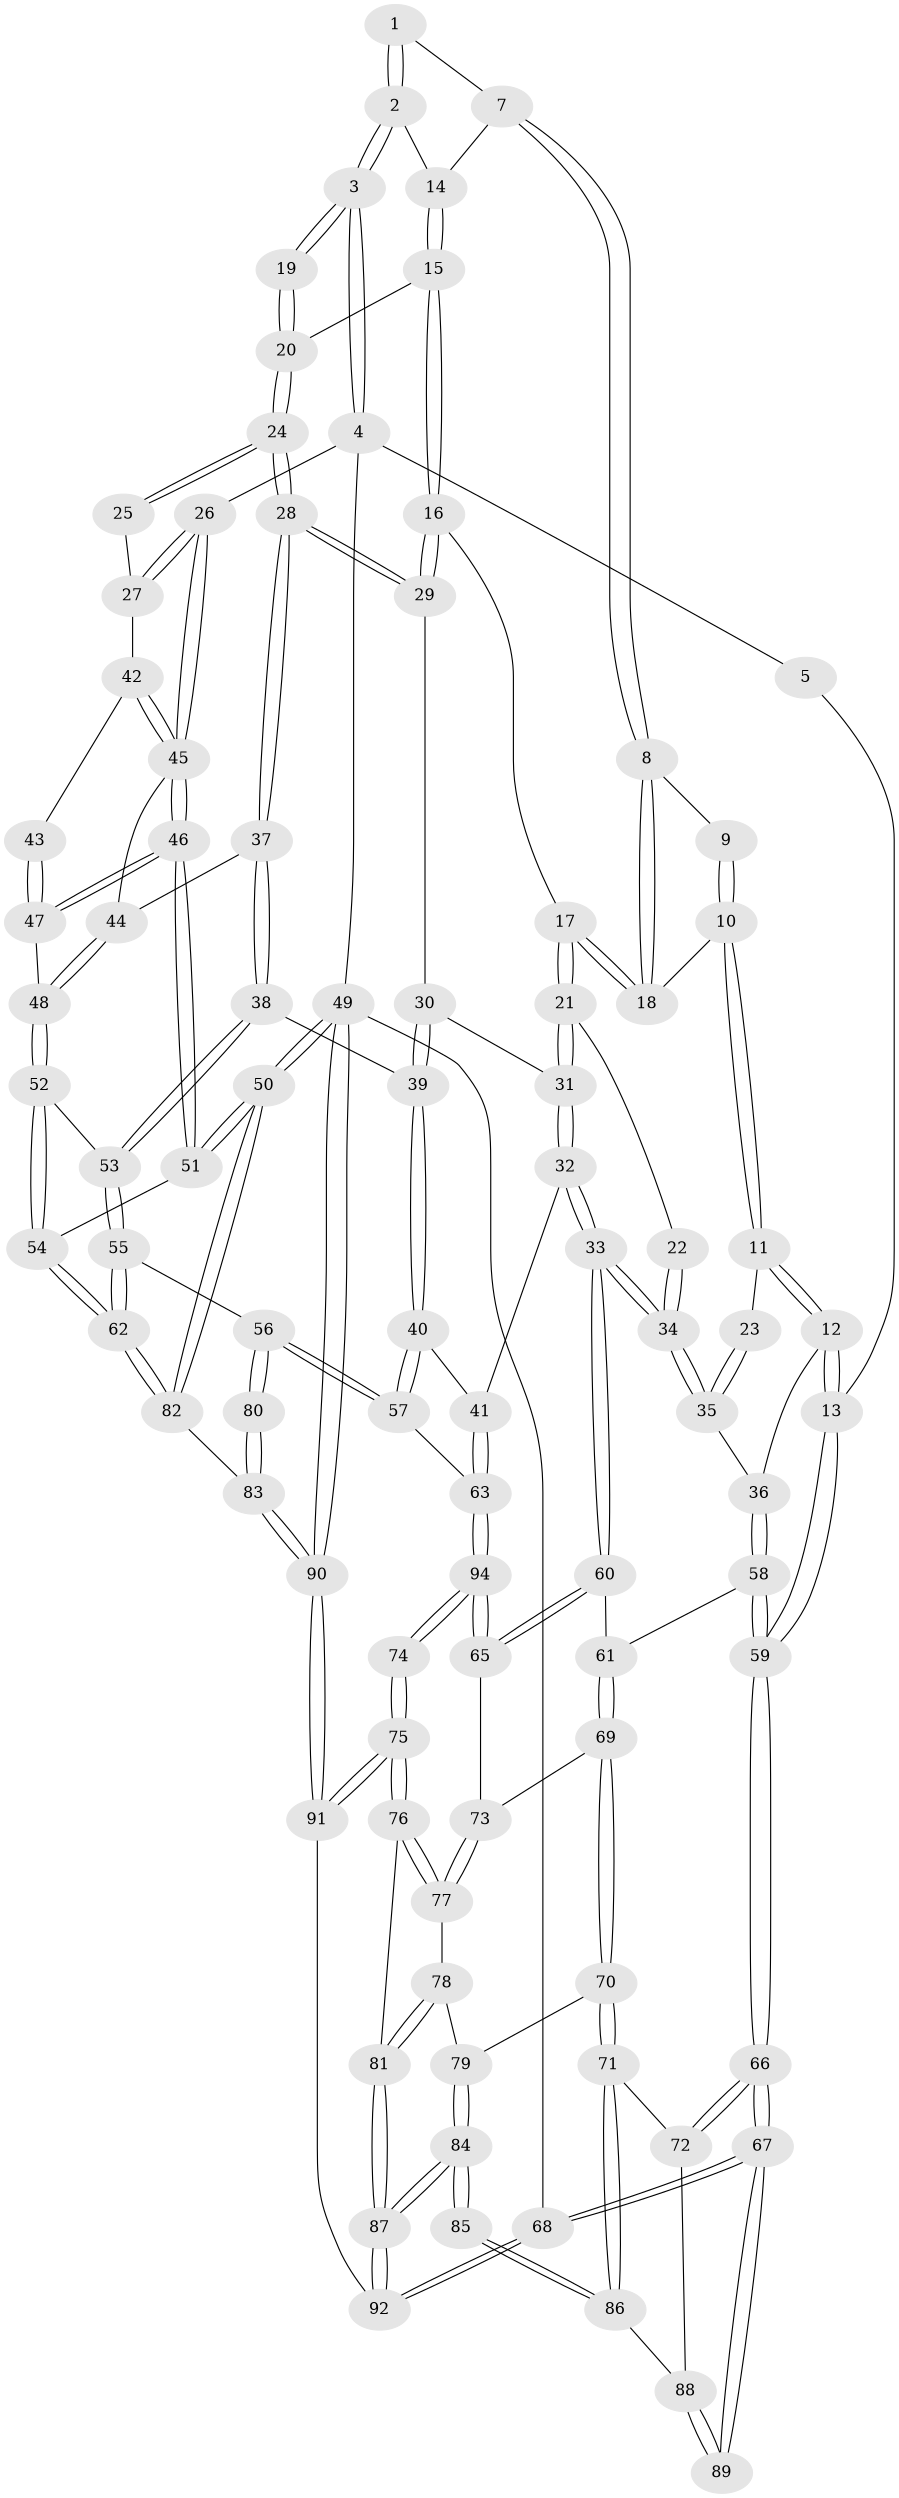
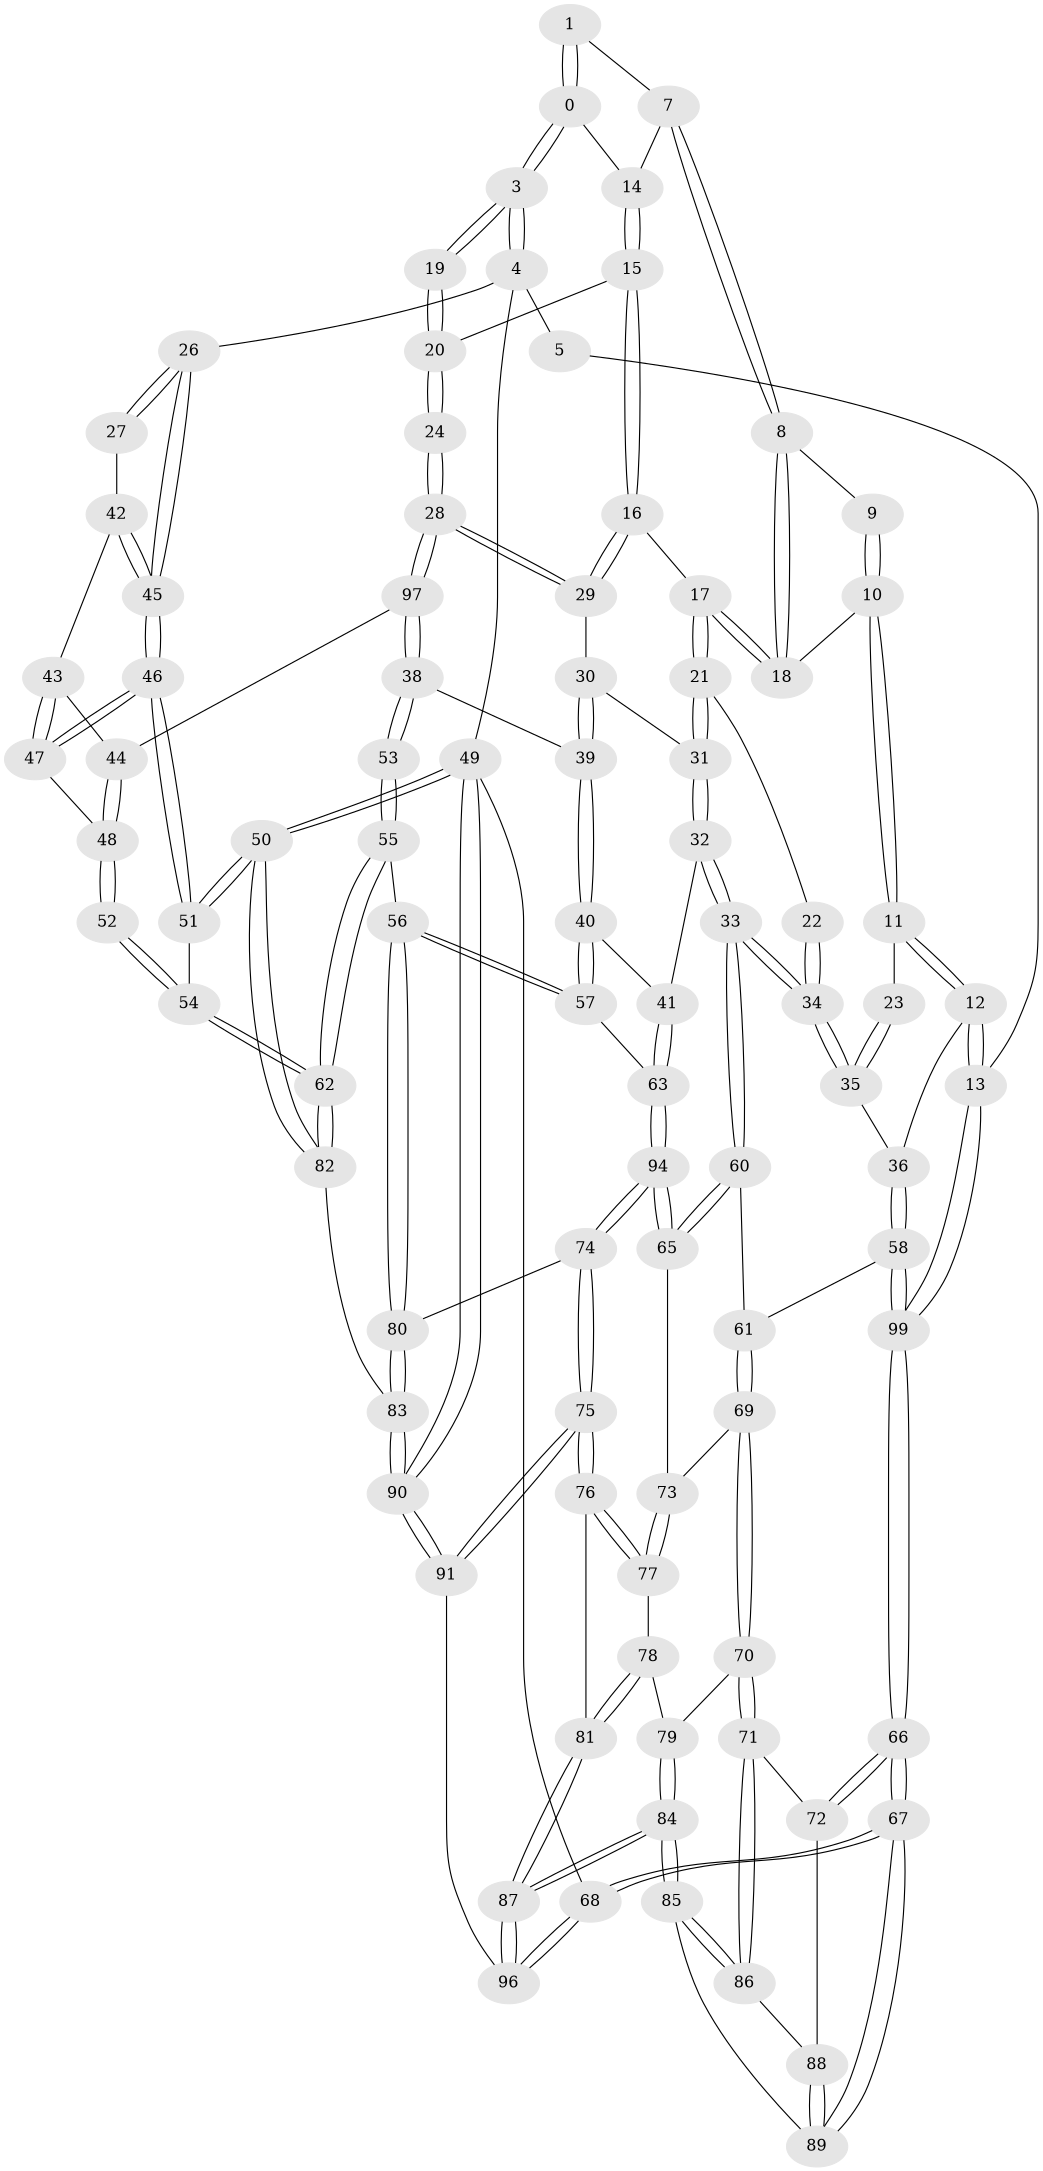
(396, 107) -> (570, 107)
(124, 515) -> none
(132, 836) -> (81, 713)
(262, 841) -> (413, 596)
(75, 1127) -> none
none -> (492, 1290)
(760, 1657) -> (899, 1331)
none -> (723, 2035)
(380, 2310) -> (509, 1983)
